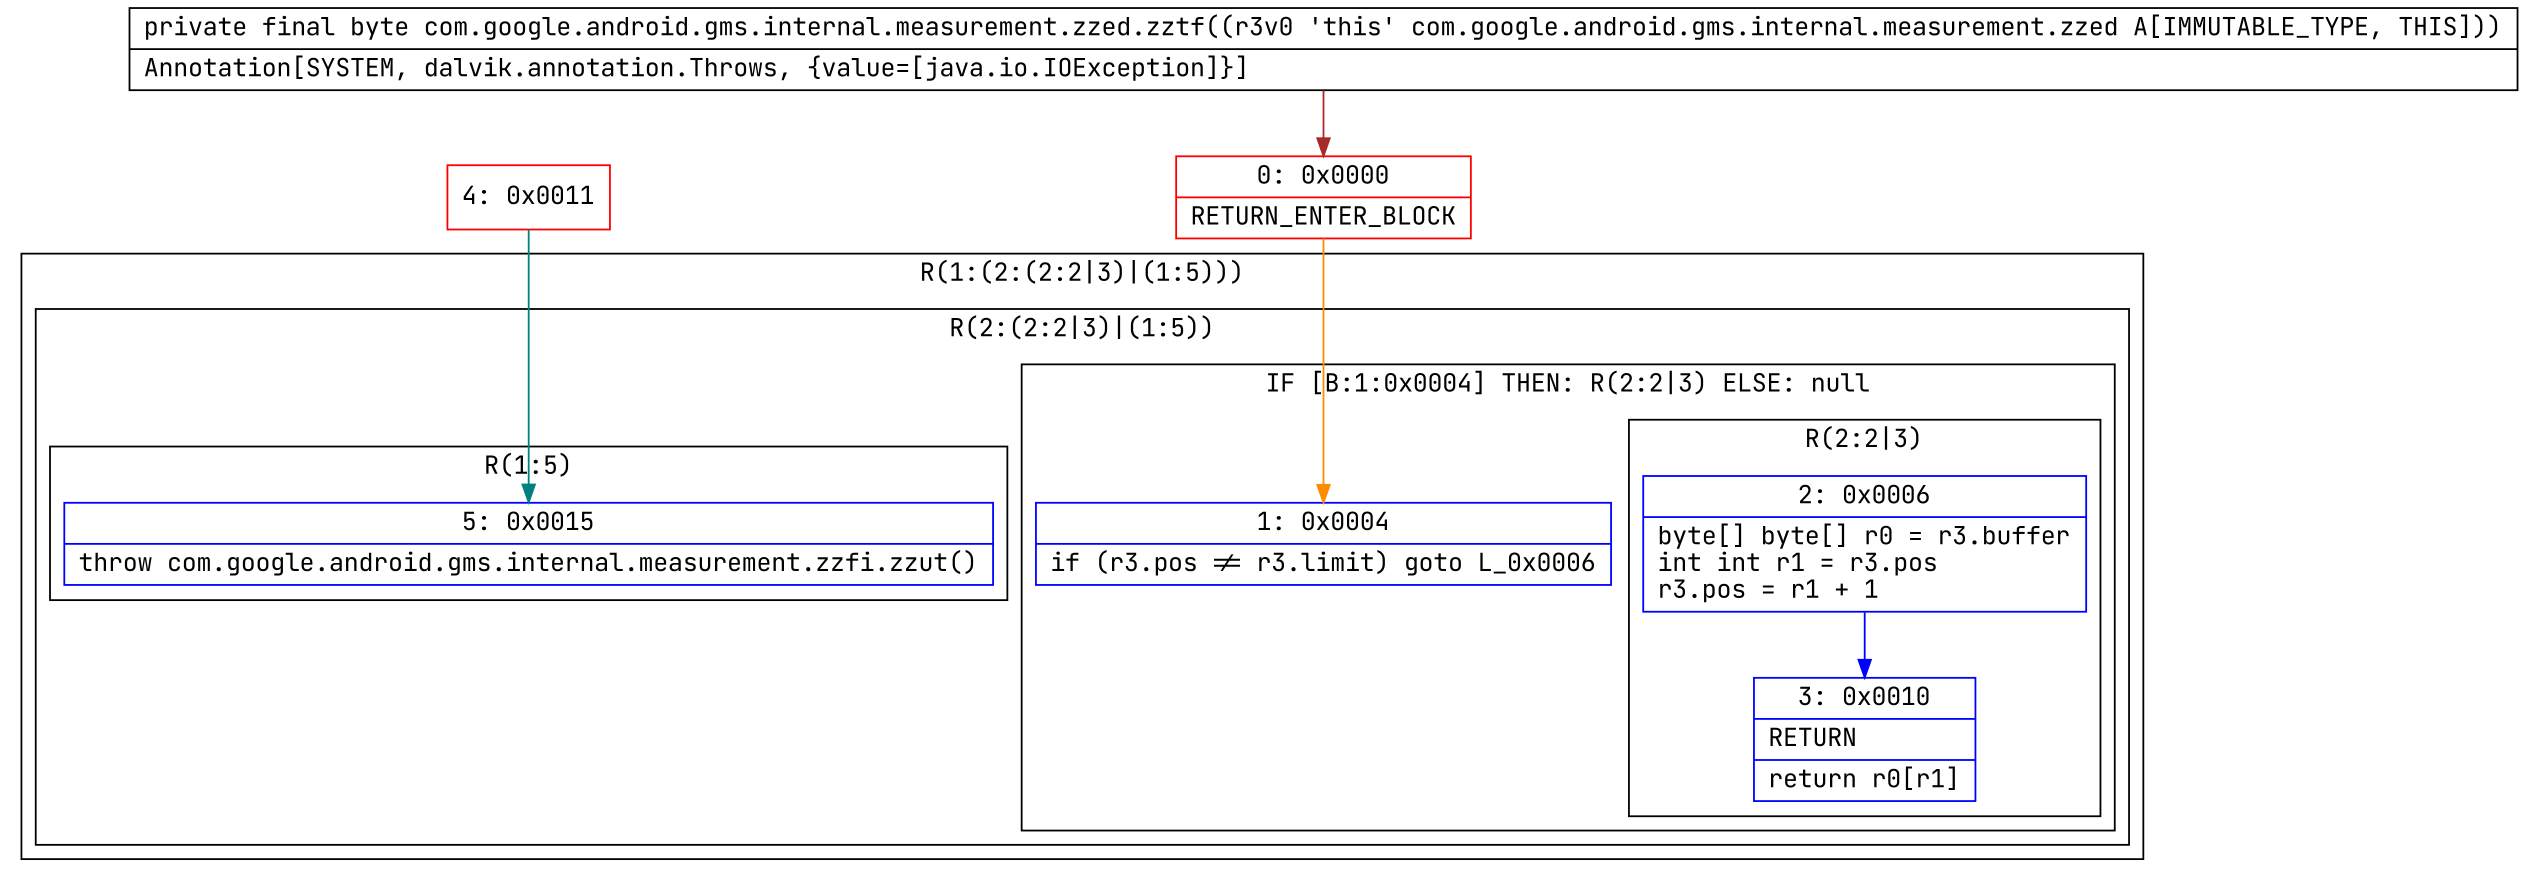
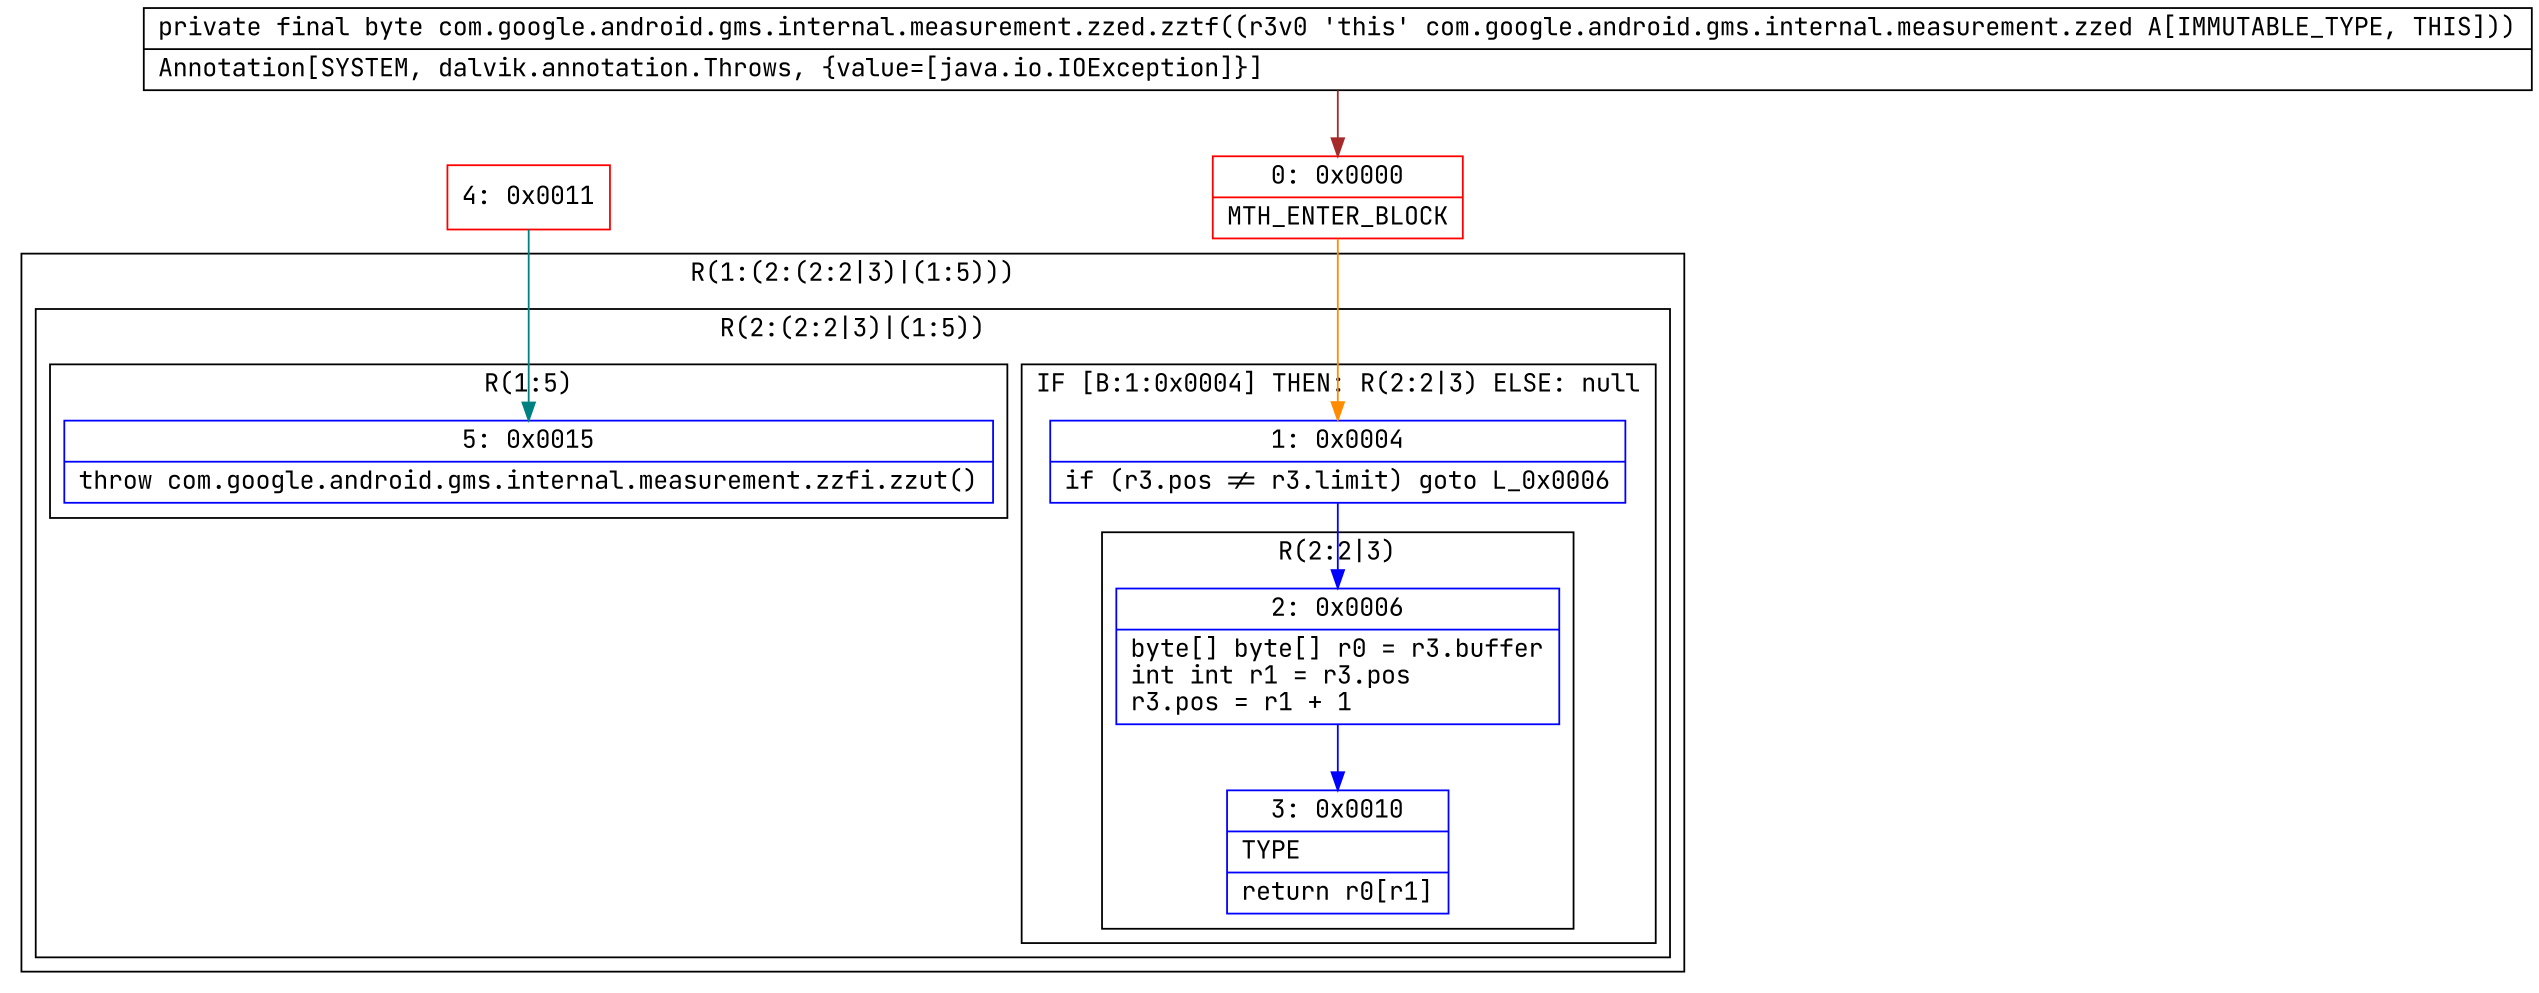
(1324, 217) -> (1338, 217)
none -> (1338, 543)
(1813, 739) -> (1272, 851)
